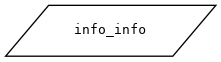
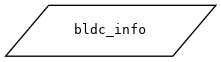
(111, 31) -> (111, 31)
